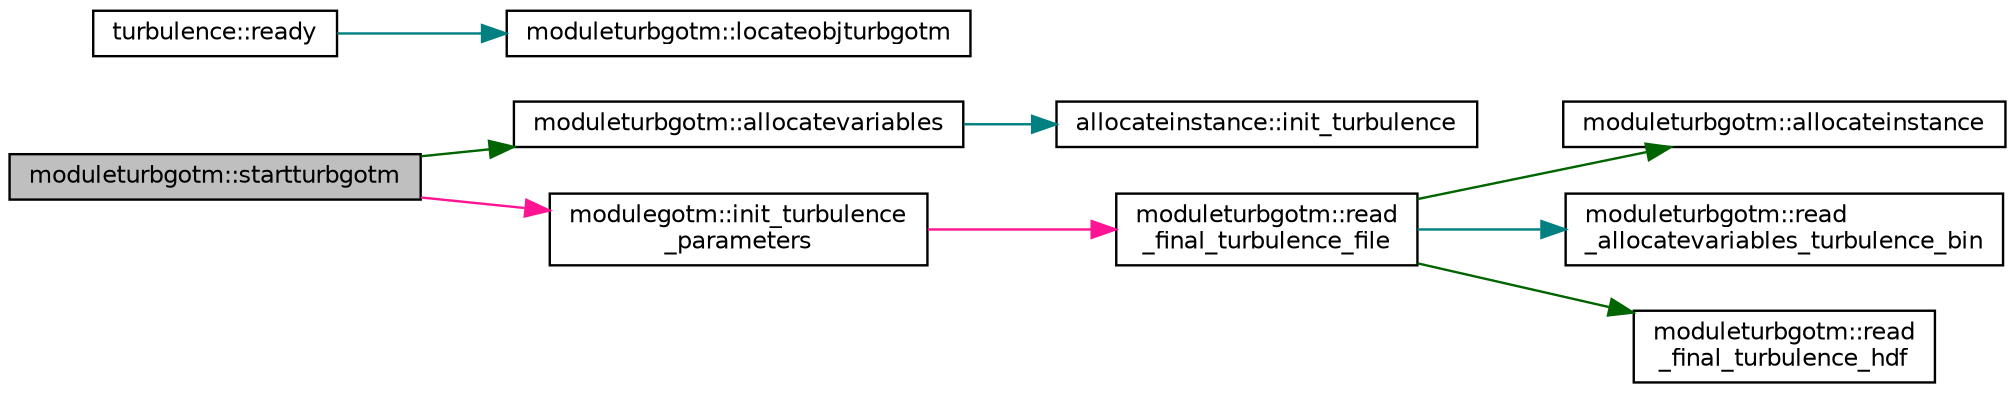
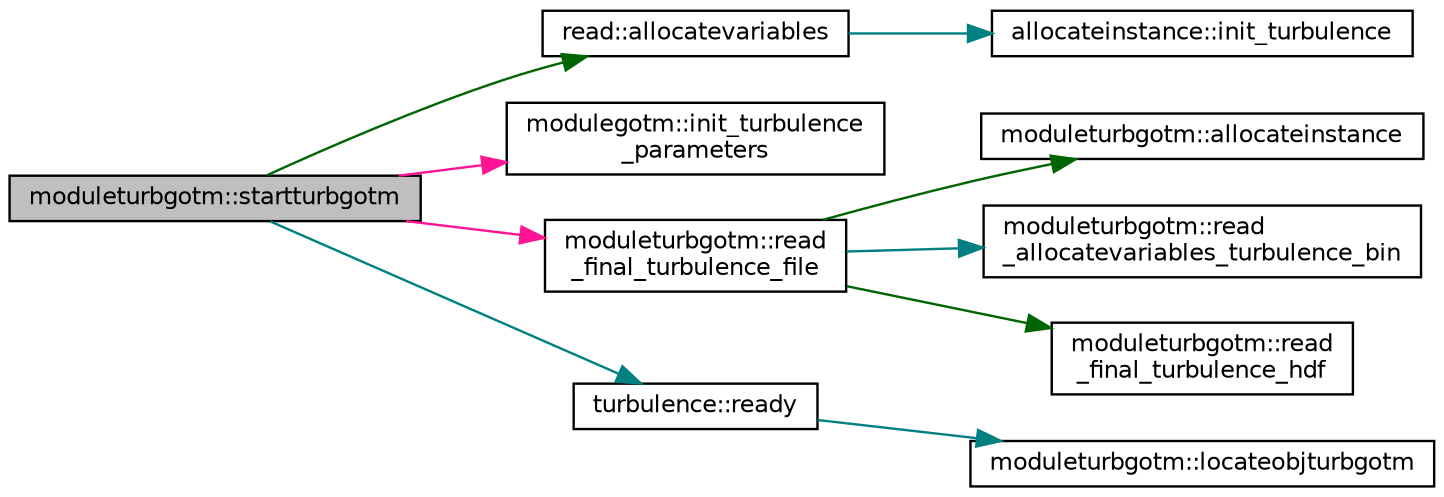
(739, 124) -> (696, 33)
(1009, 229) -> (463, 228)
none -> (444, 298)
